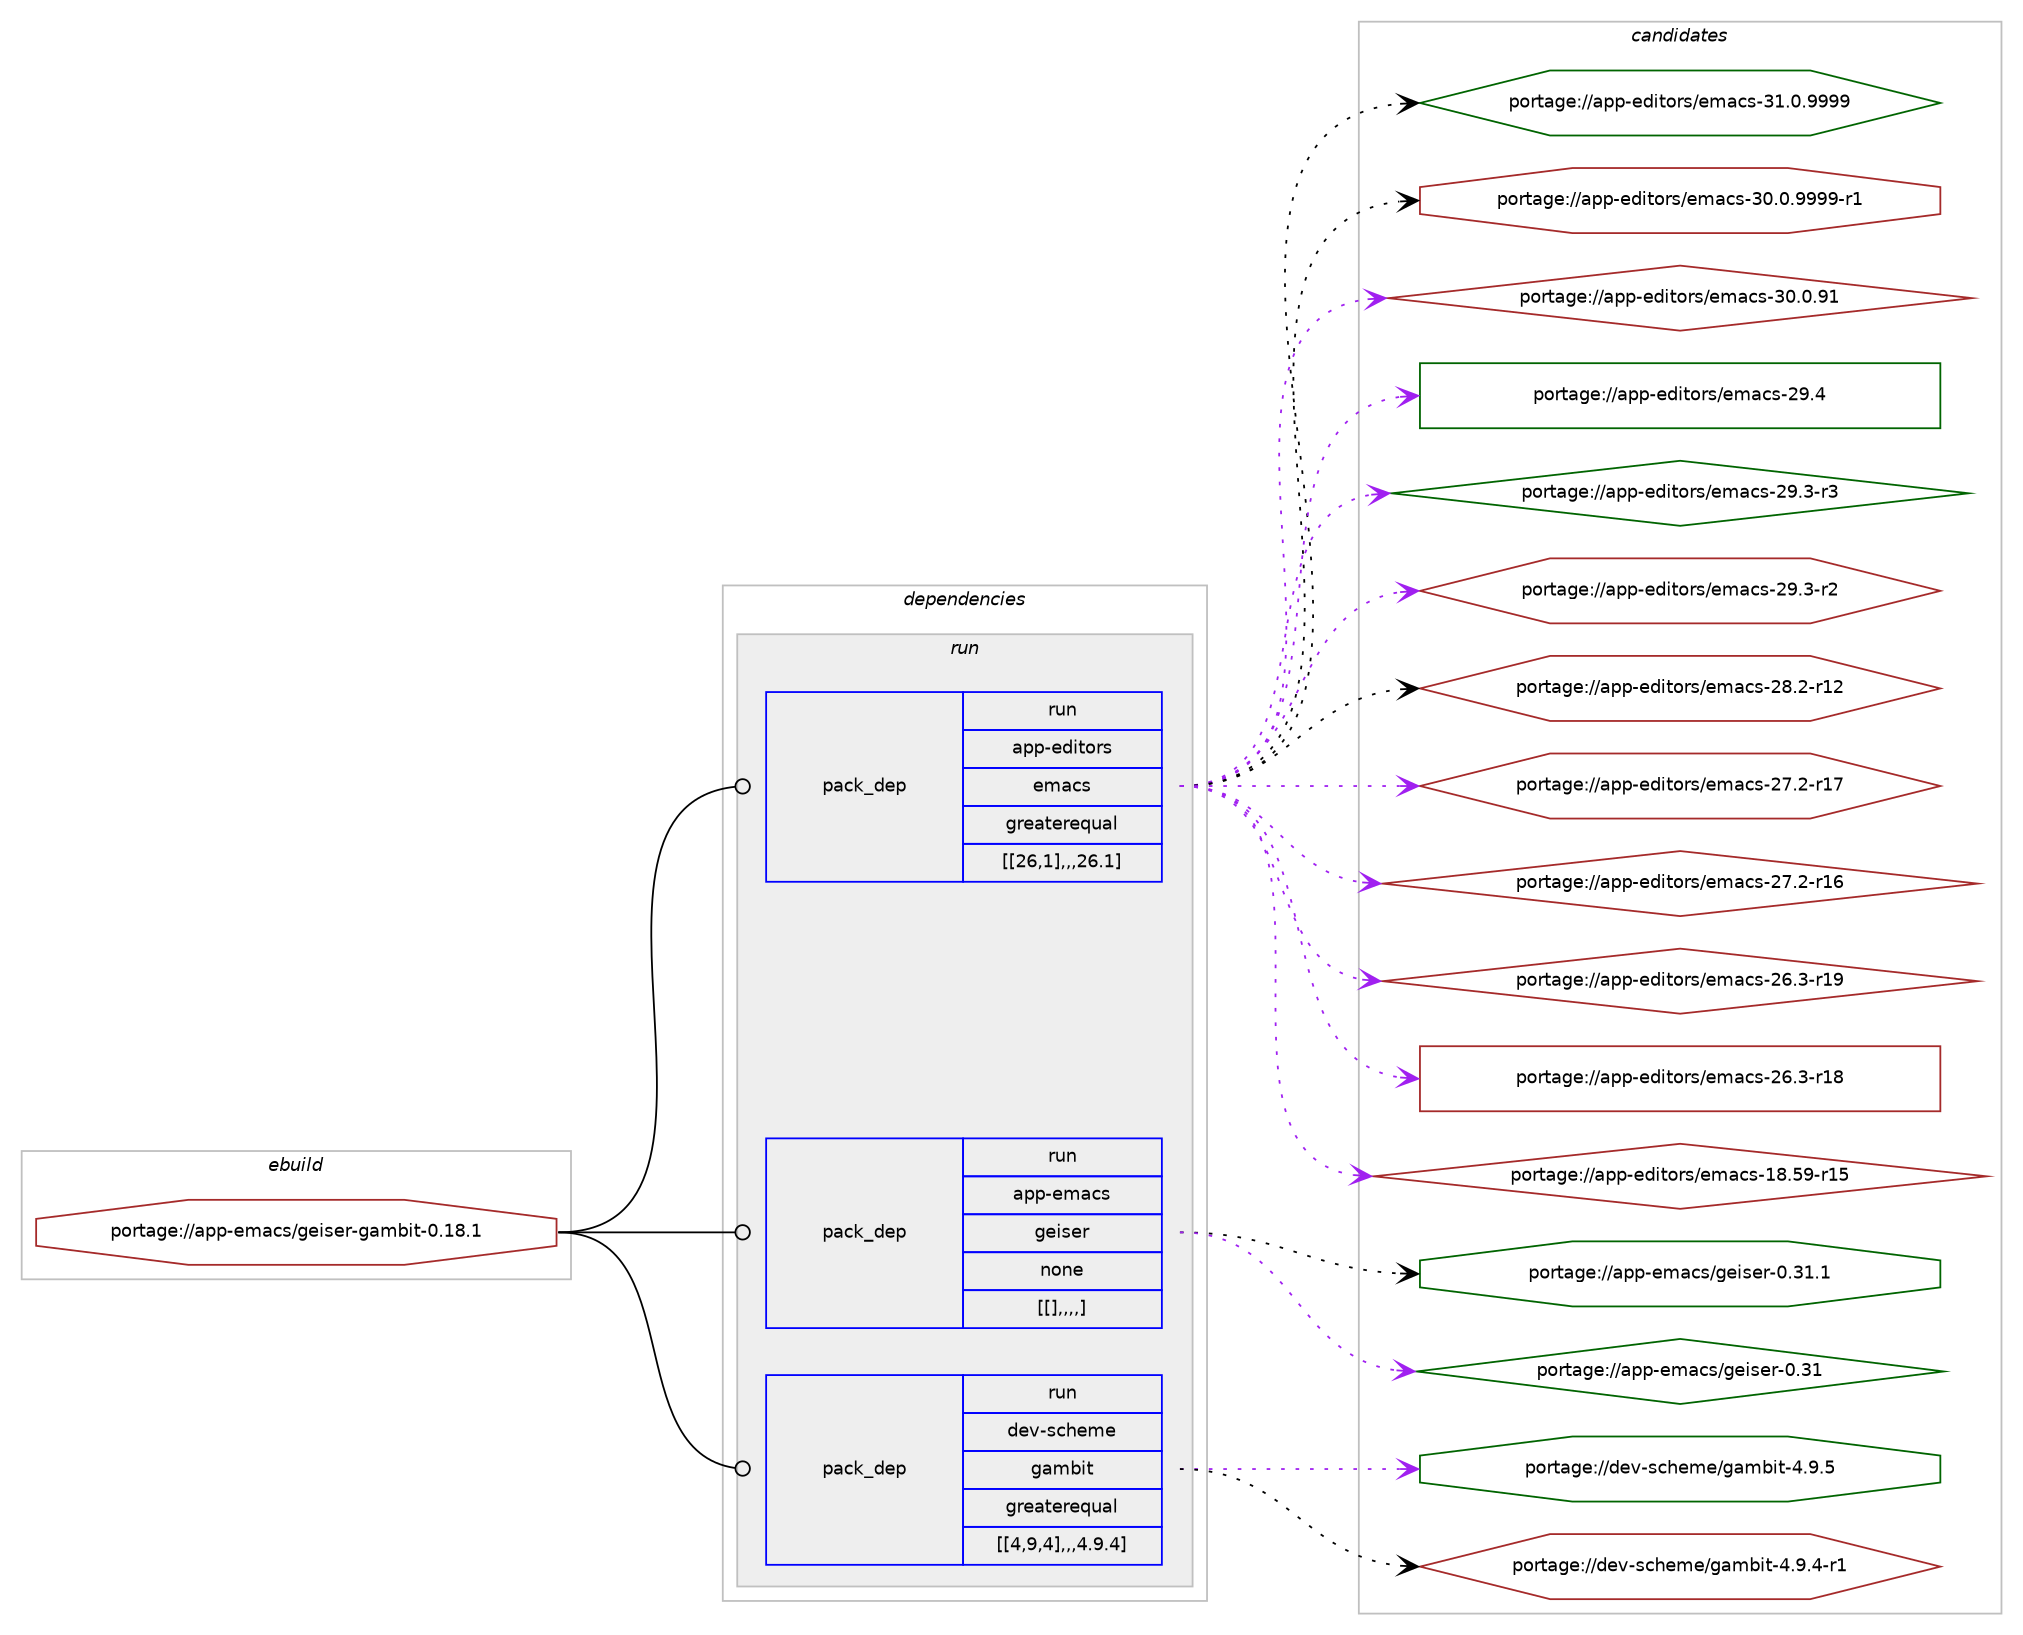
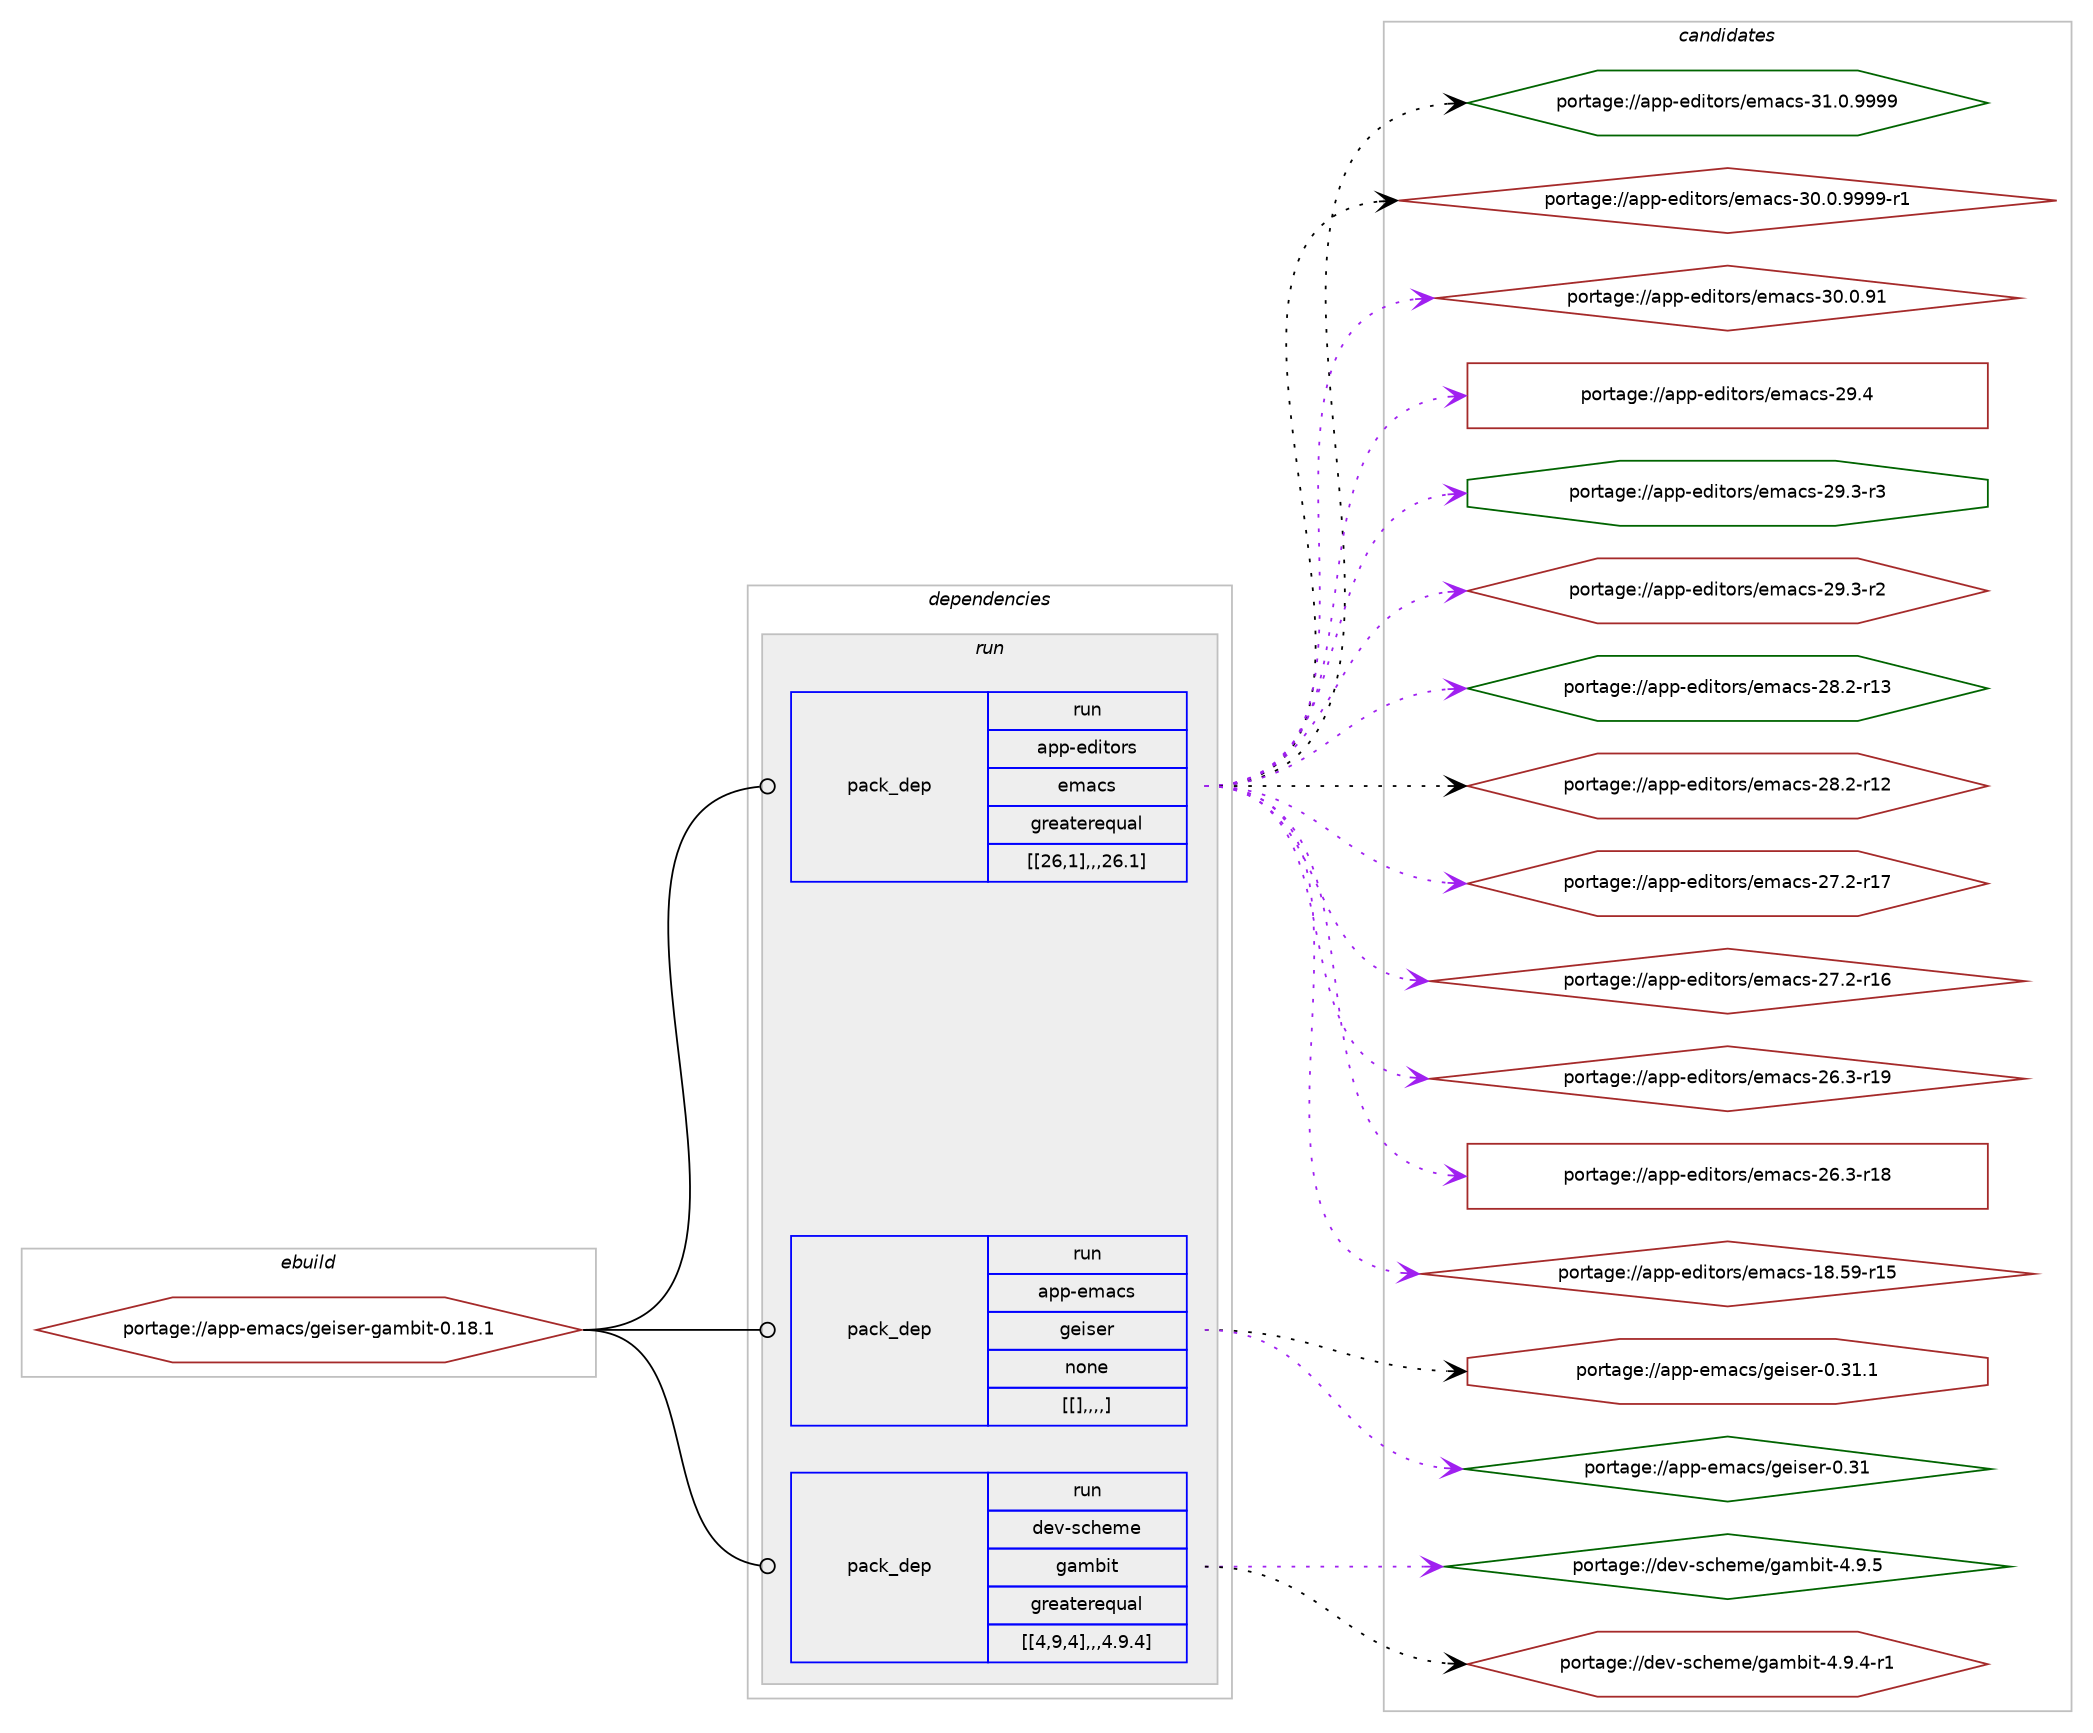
(1680, 201) -> (1728, 201)
(1680, 396) -> (1728, 396)
(1680, 493) -> (1728, 493)
none -> (1728, 688)
(296, 1232) -> (309, 1330)
(1680, 1274) -> (1728, 1371)
(1680, 1469) -> (1728, 1567)
